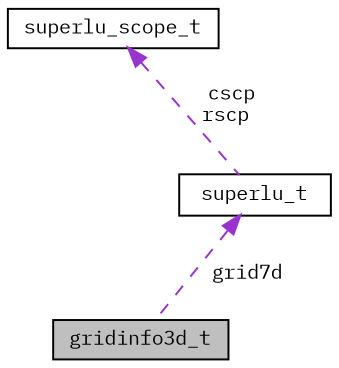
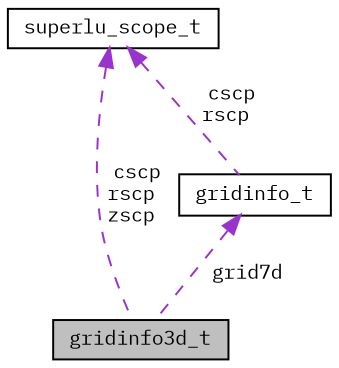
(255, 195) -> (255, 195)
none -> (98, 196)
